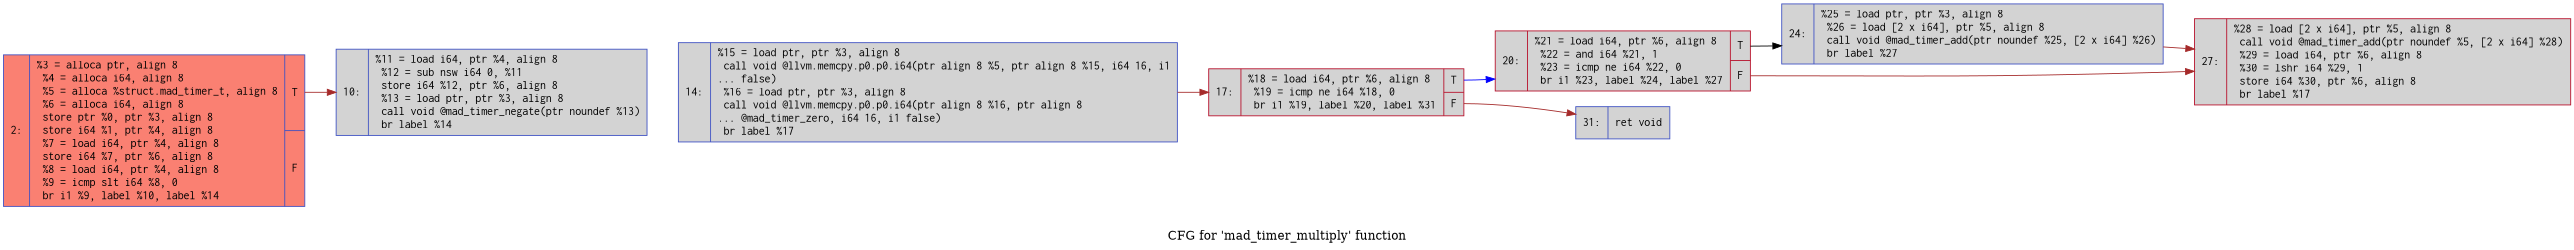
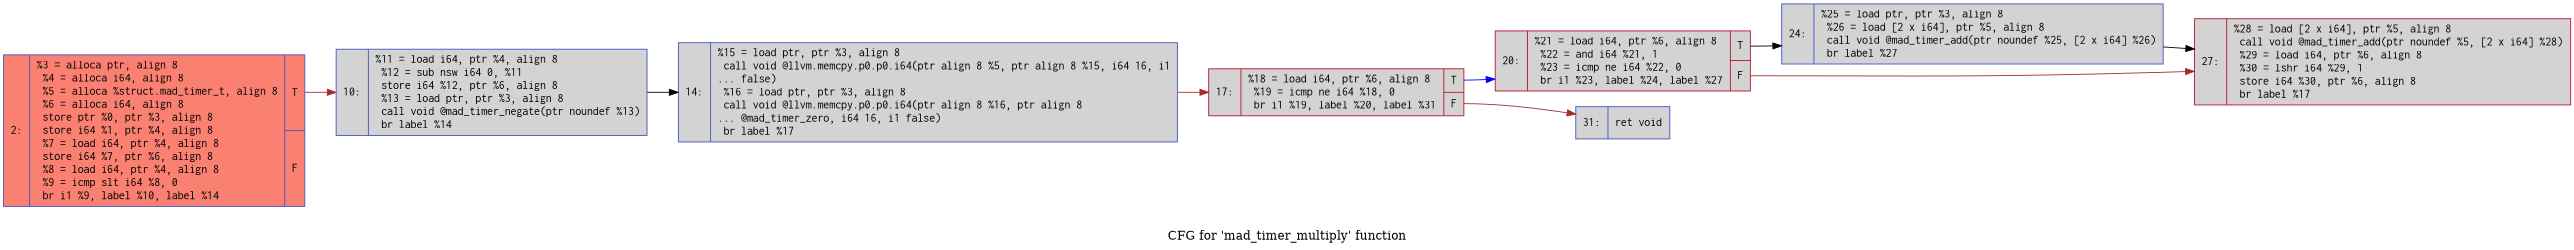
(2174, 48) -> (2174, 48)
none -> (658, 92)
